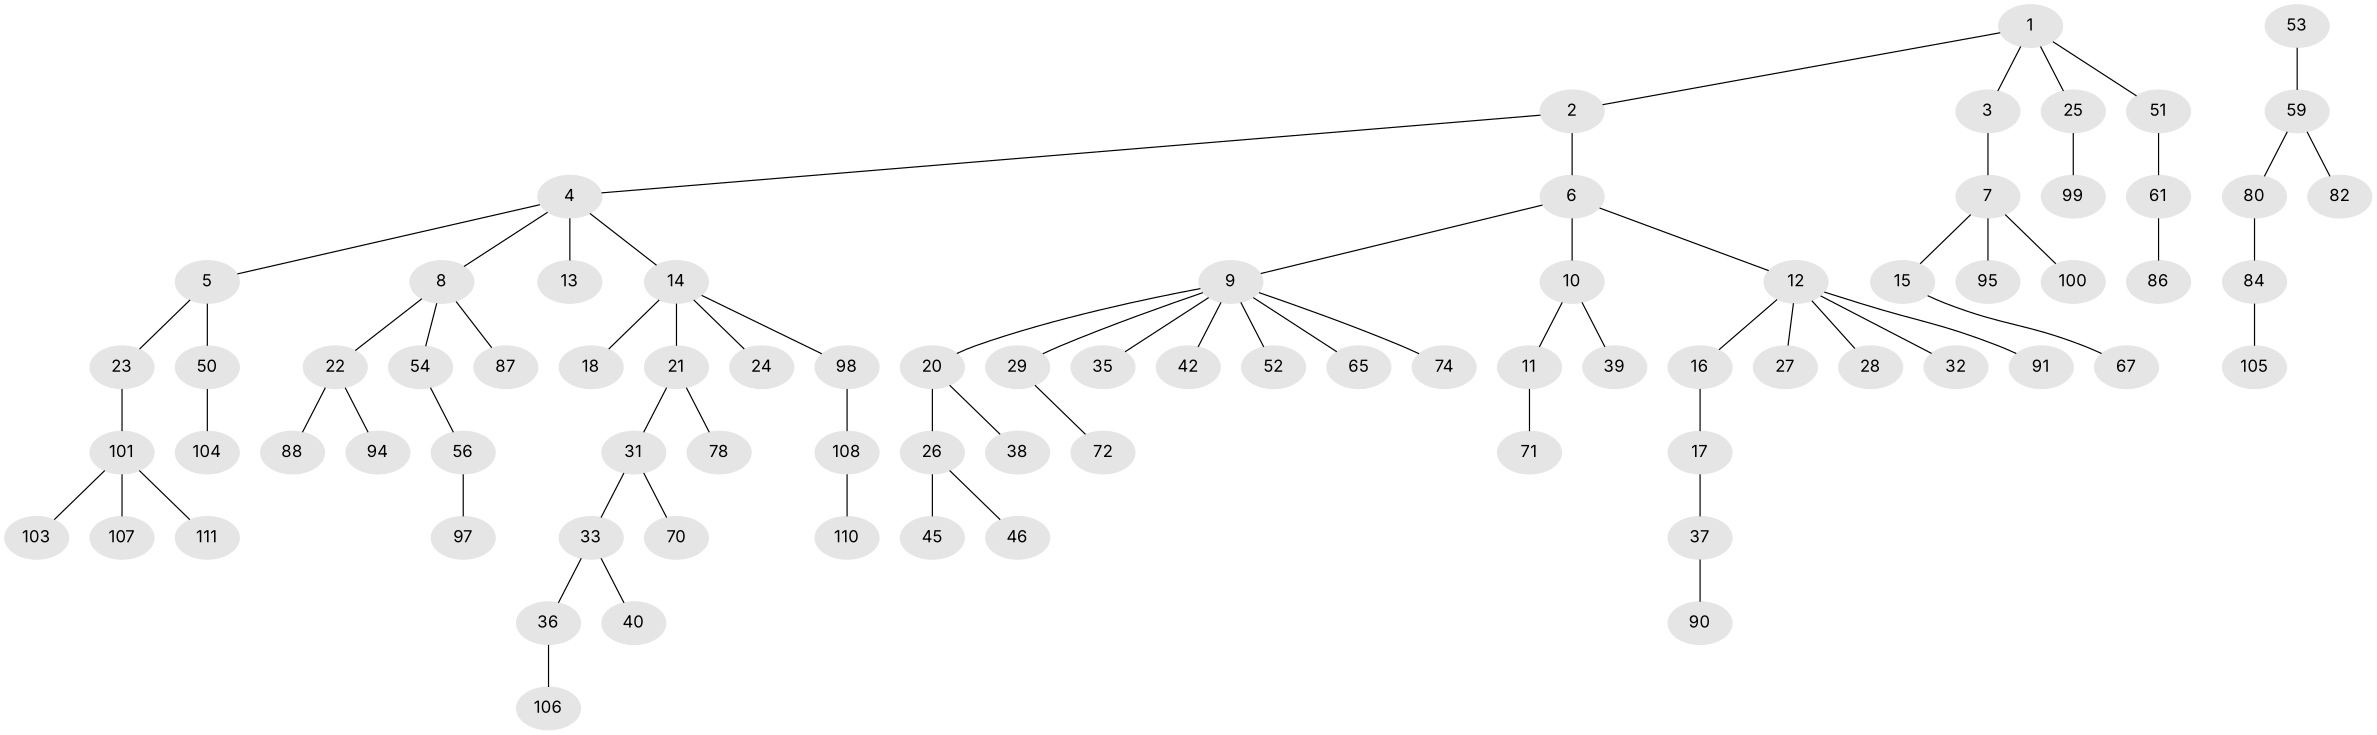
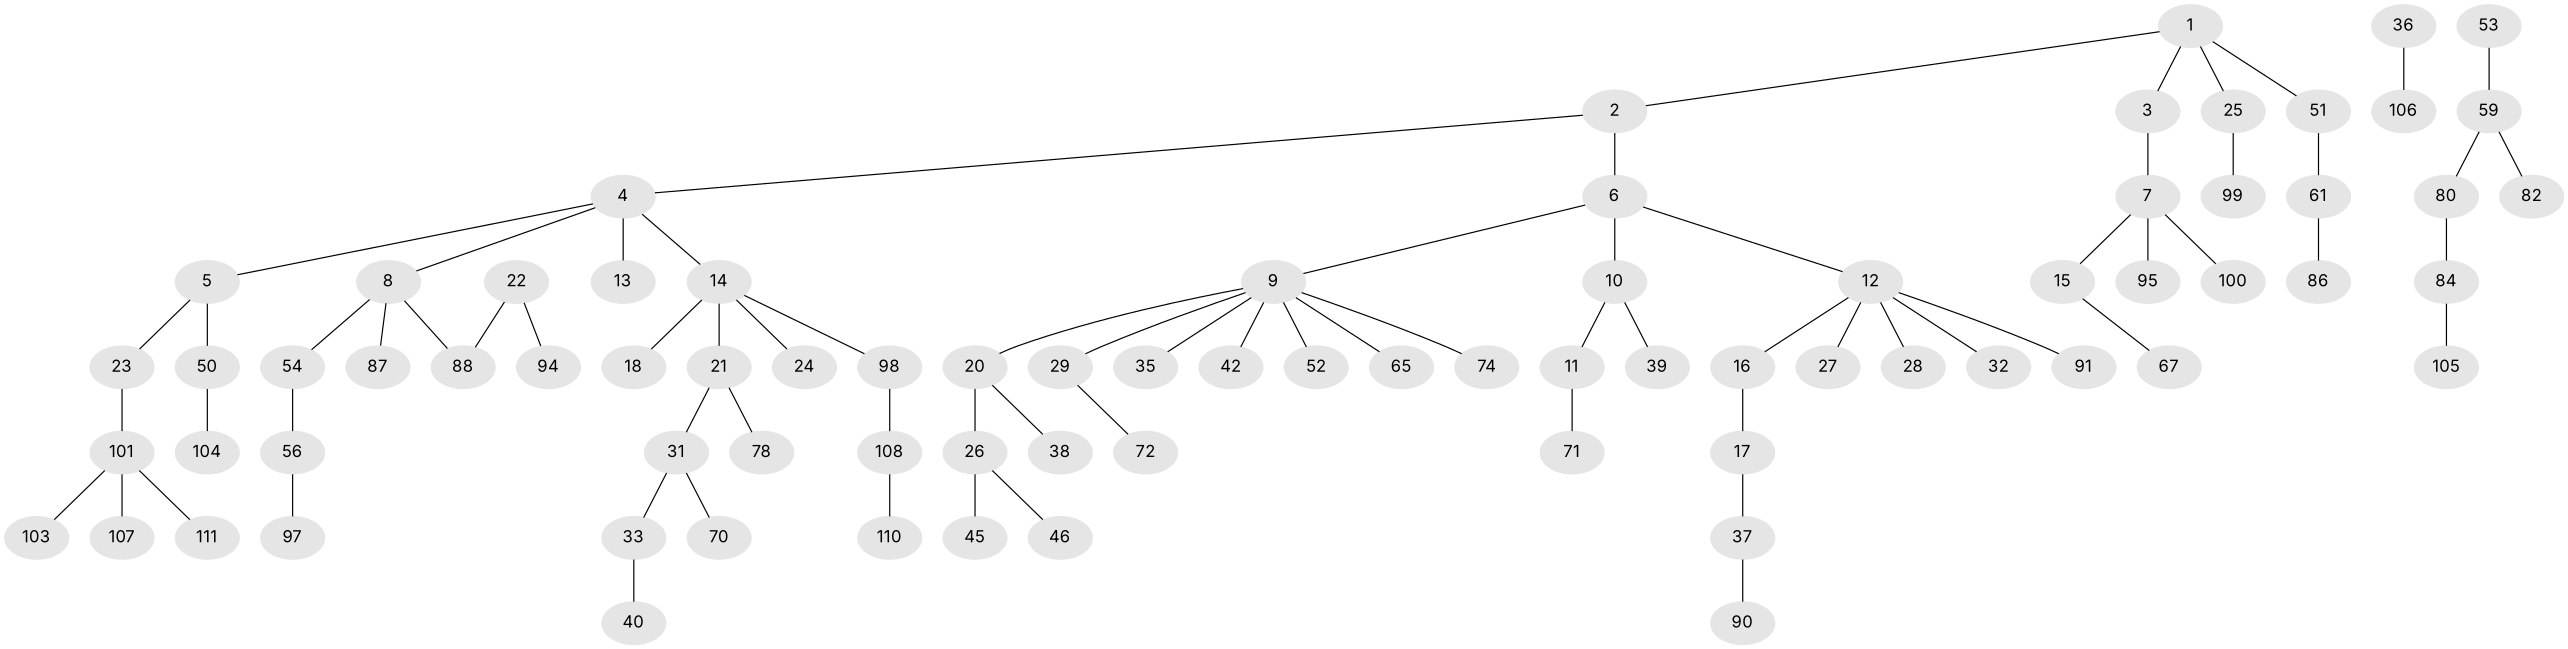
(389, 325) -> (426, 325)
(570, 581) -> none
